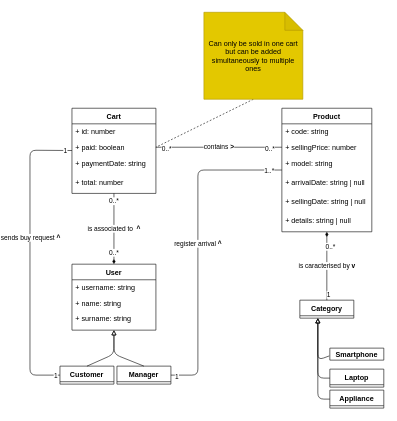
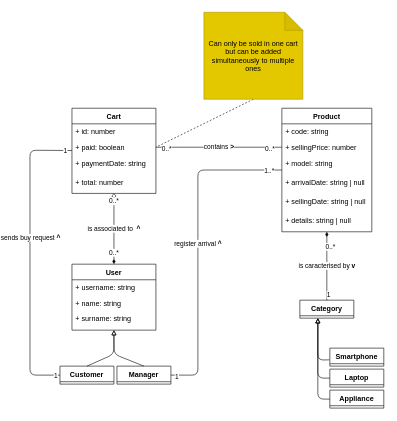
(114, 196) -> (114, 198)
(357, 354) -> (357, 357)
